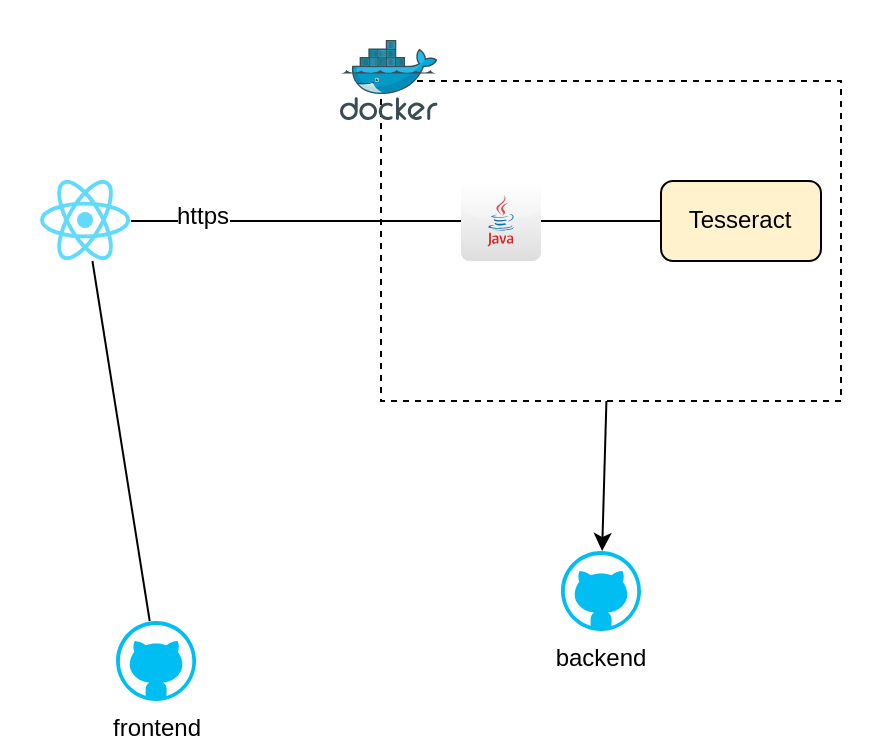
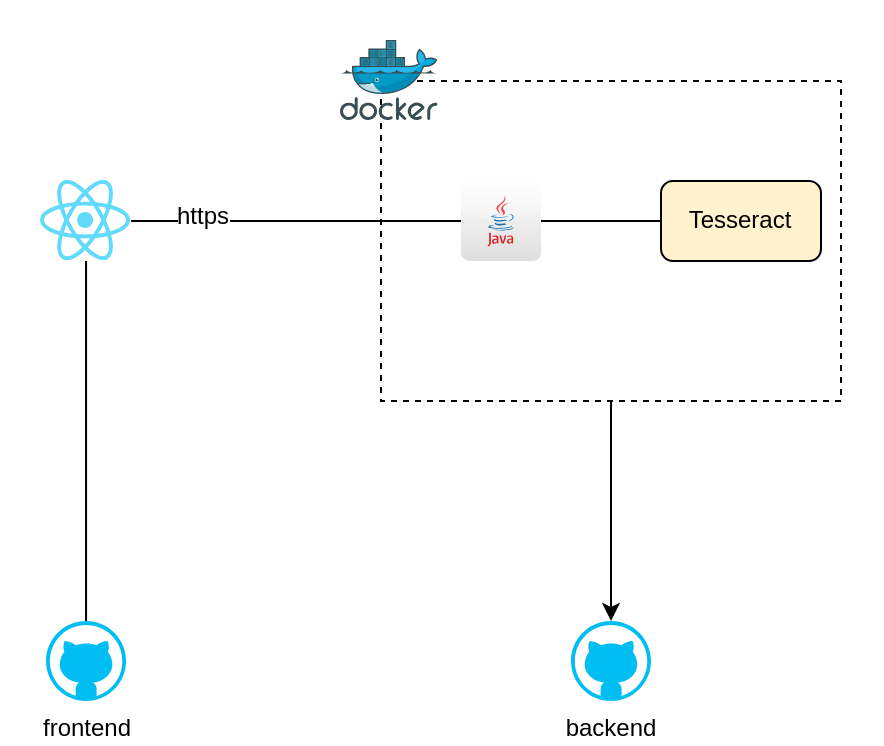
(601, 591) -> (611, 661)
(156, 661) -> (86, 661)
